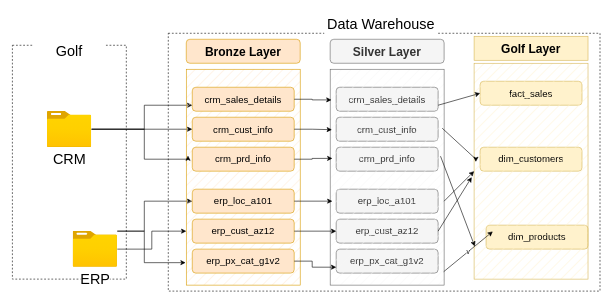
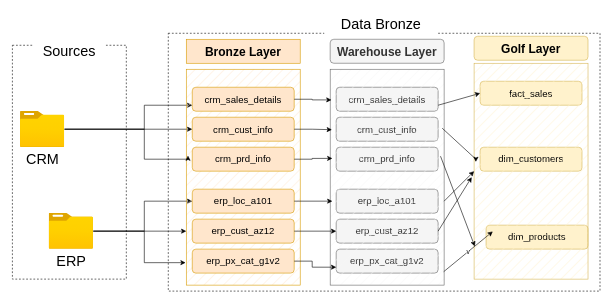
(381, 24) -> (381, 24)
(531, 48) -> (531, 48)
(69, 51) -> (69, 51)
(243, 51) -> (243, 51)
(387, 51) -> (387, 51)
(69, 129) -> (42, 129)
(95, 249) -> (71, 231)
